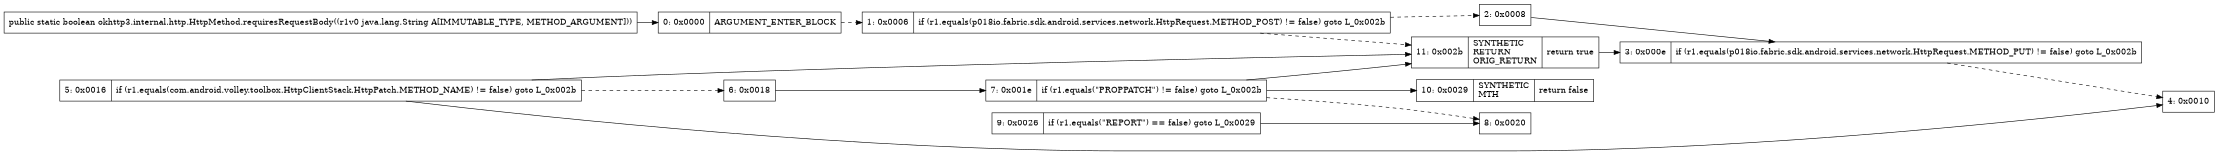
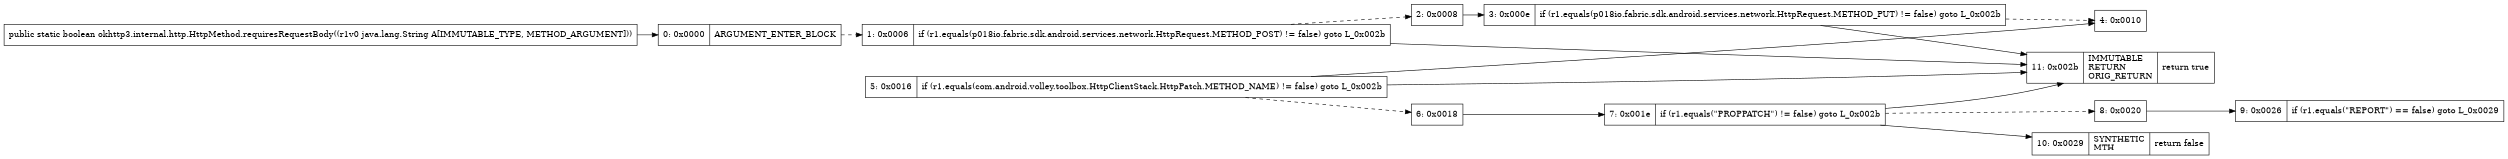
(1333, 39) -> (1721, 55)
(1499, 43) -> (2116, 59)
(1606, 52) -> (1926, 40)
(1367, 123) -> (2188, 111)
